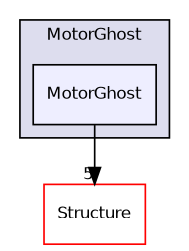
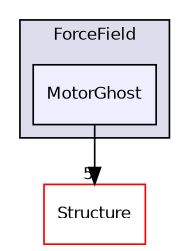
(95, 36) -> (95, 36)
